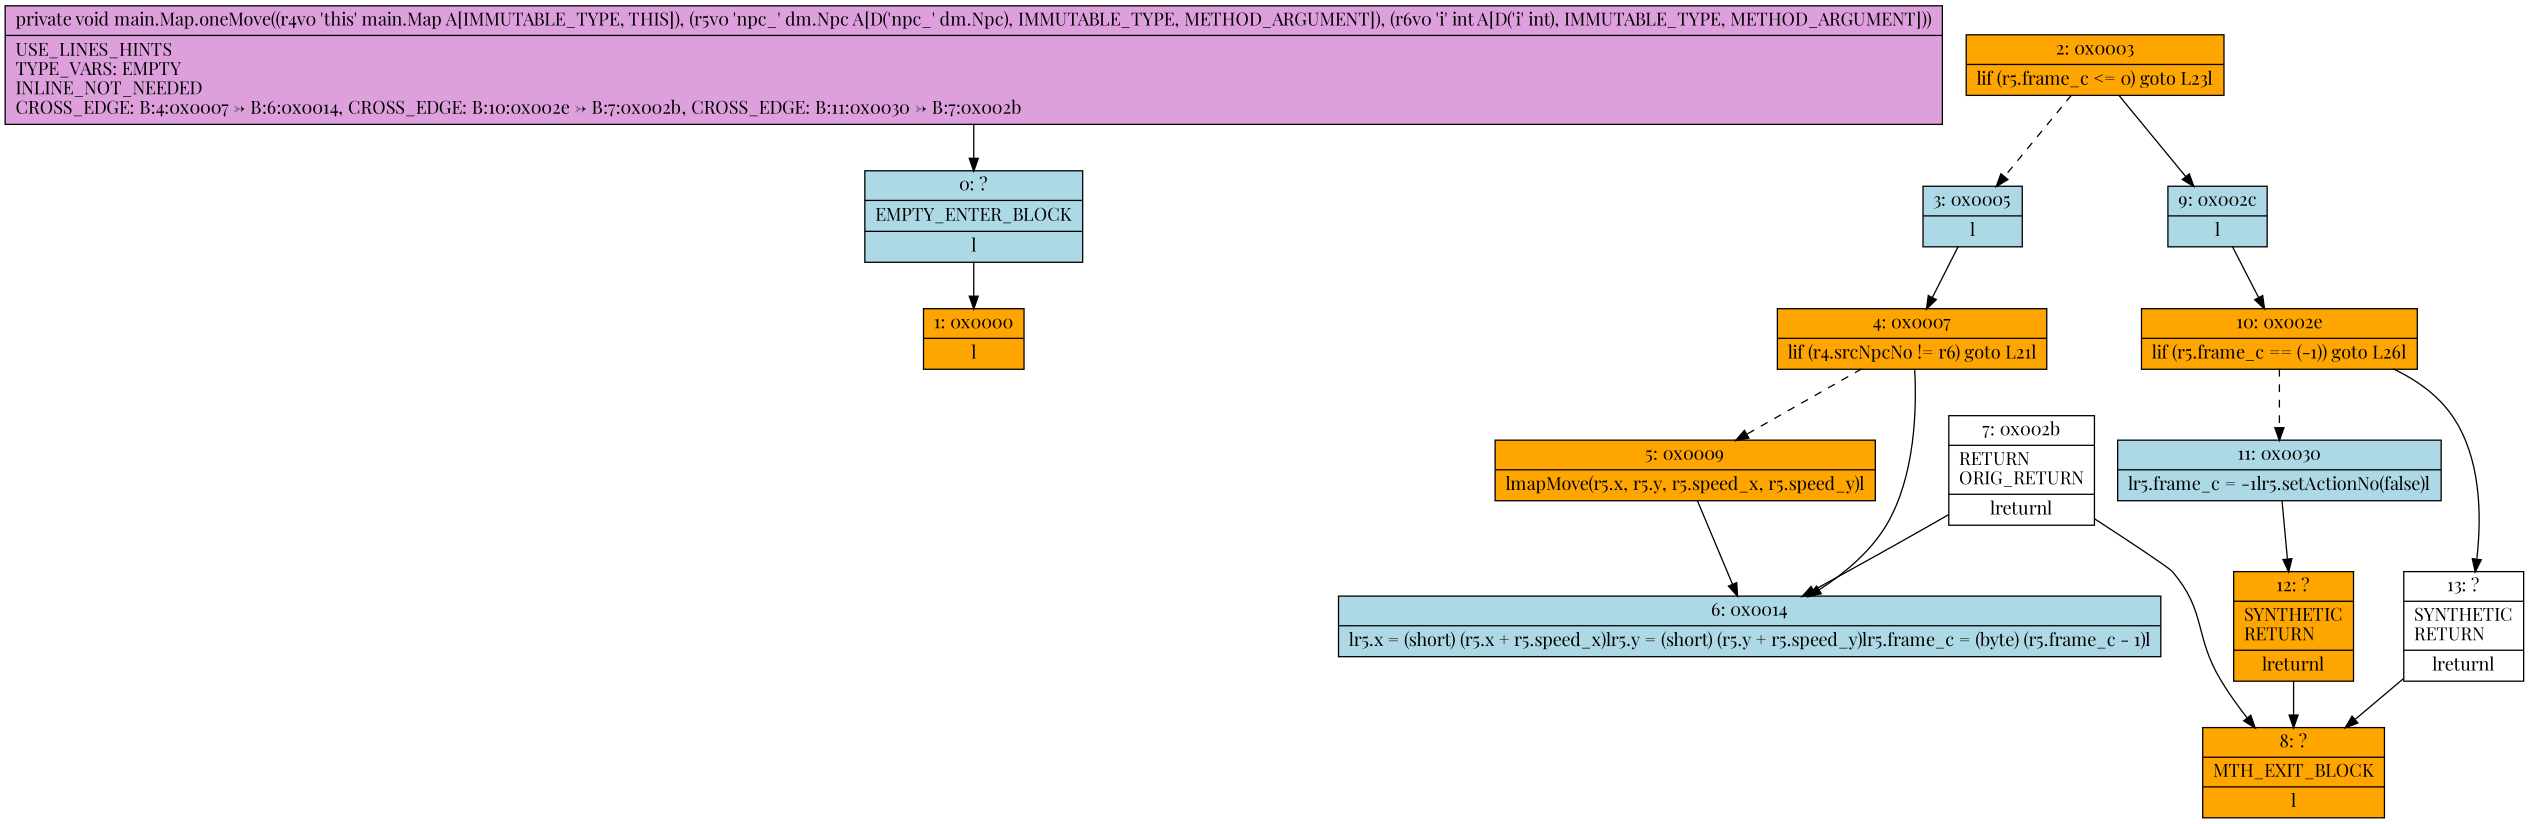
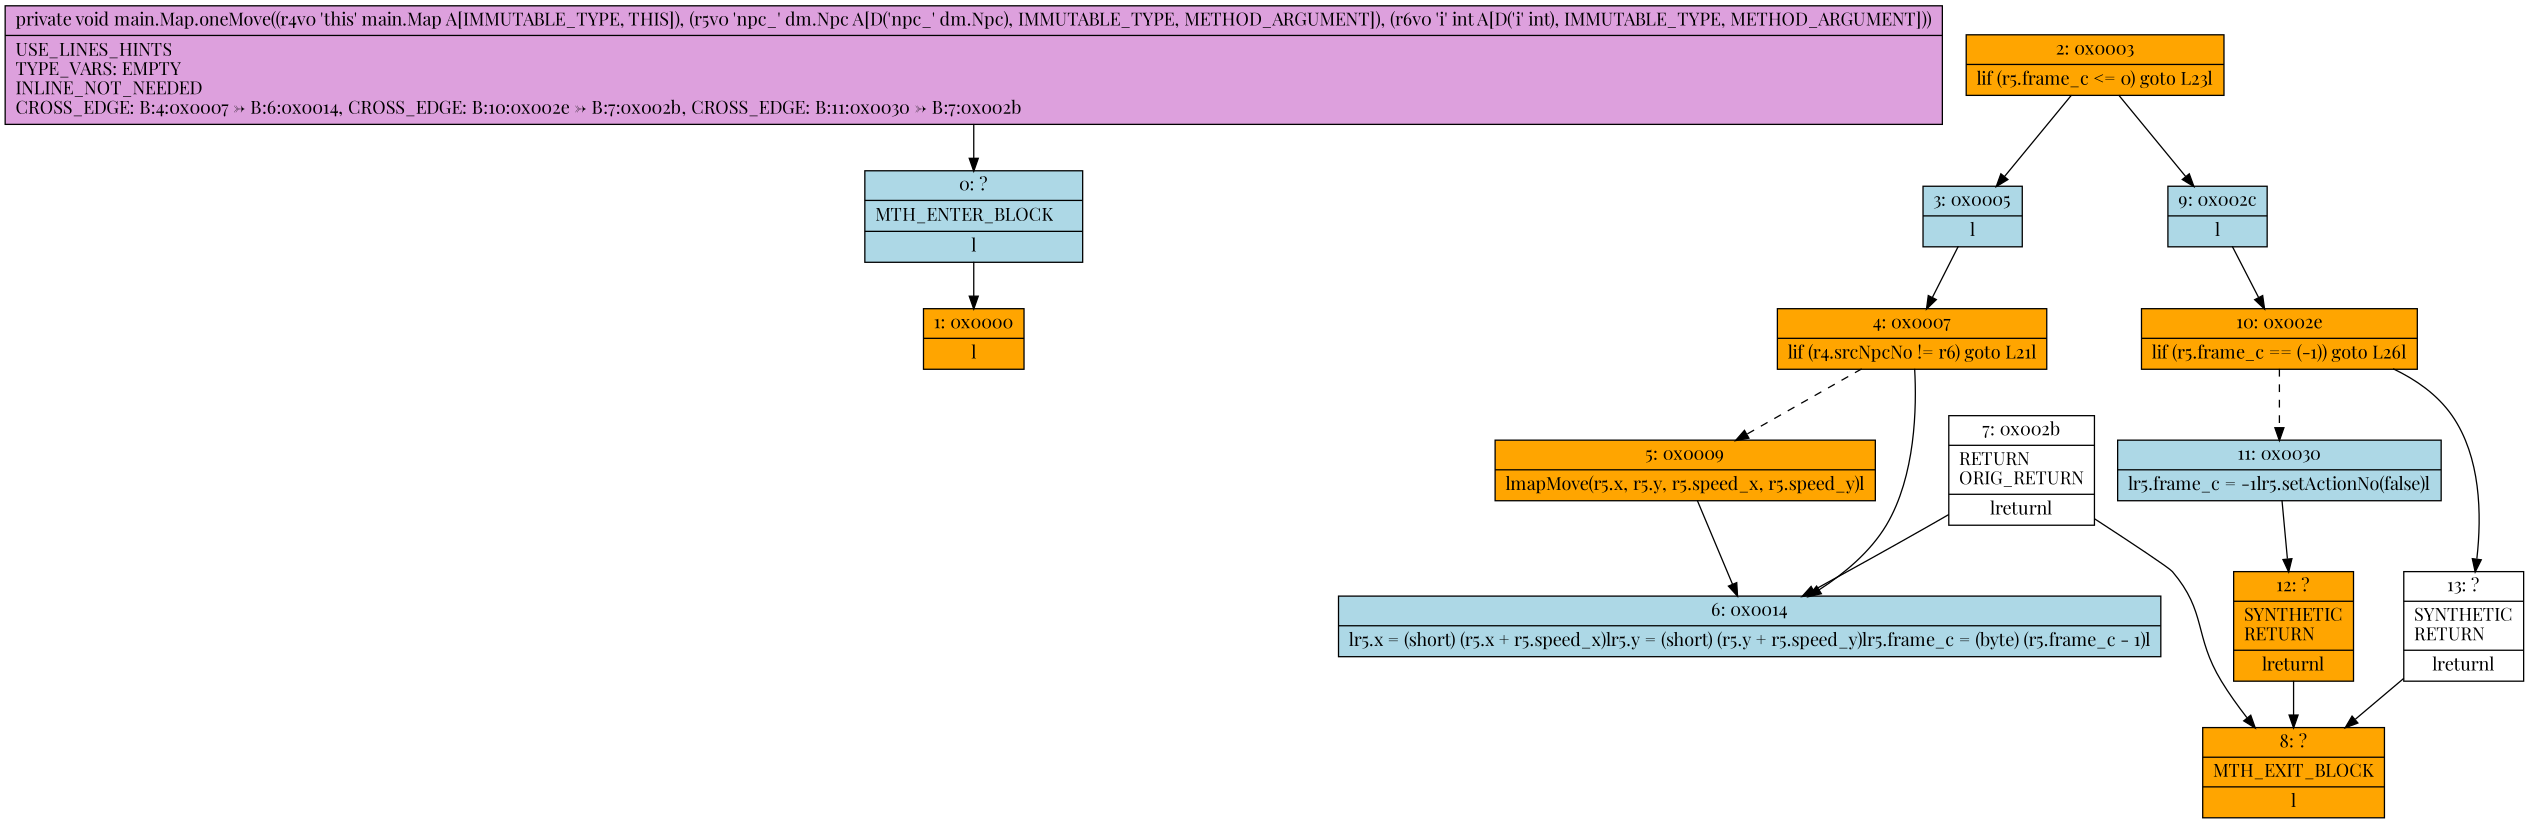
(2038, 136) -> (2038, 136)
(974, 215) -> (965, 215)
